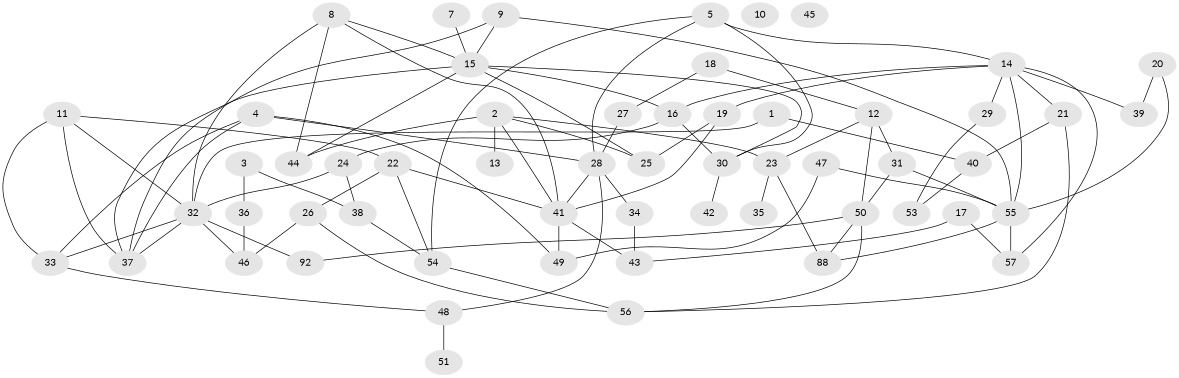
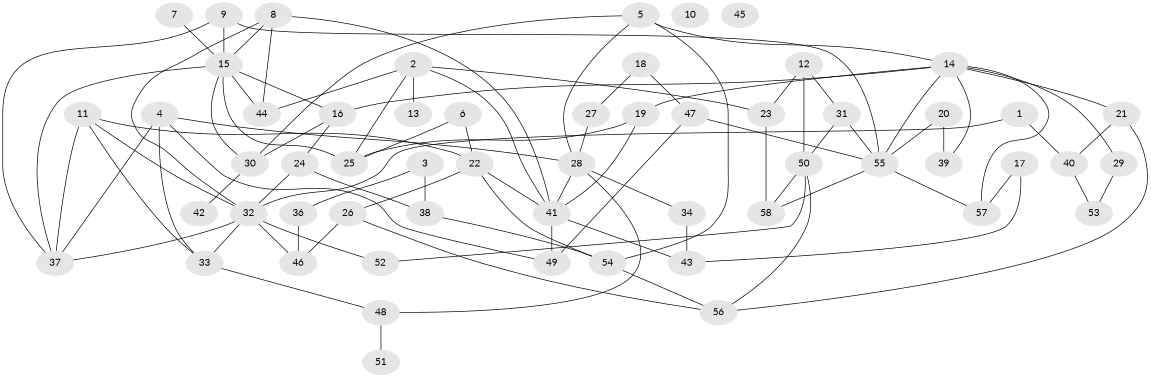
(786, 88) -> (665, 89)
none -> (463, 114)
(759, 214) -> none
(305, 263) -> (380, 263)
(823, 263) -> (766, 214)
